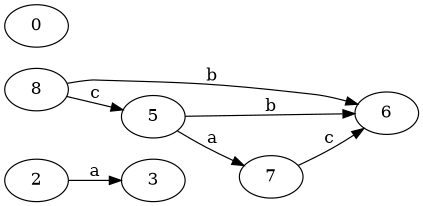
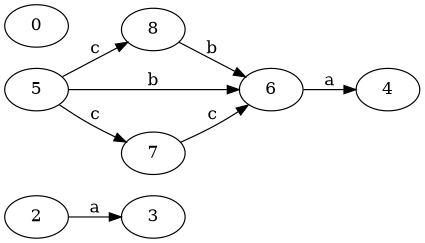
none -> (388, 90)
(89, 102) -> (90, 62)
(212, 139) -> (95, 115)
